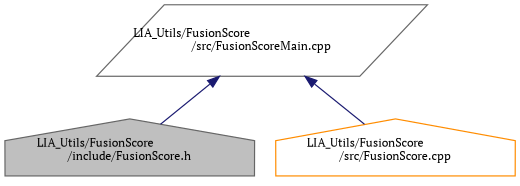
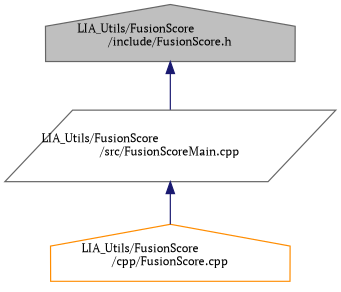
(185, 104) -> (170, 92)
(395, 150) -> (170, 256)
